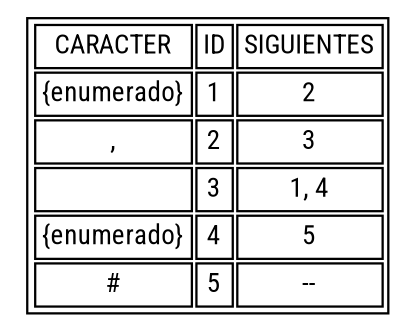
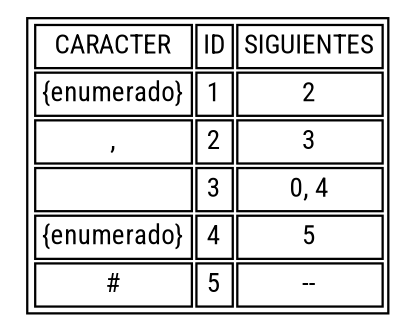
(310, 188) -> (310, 188)
